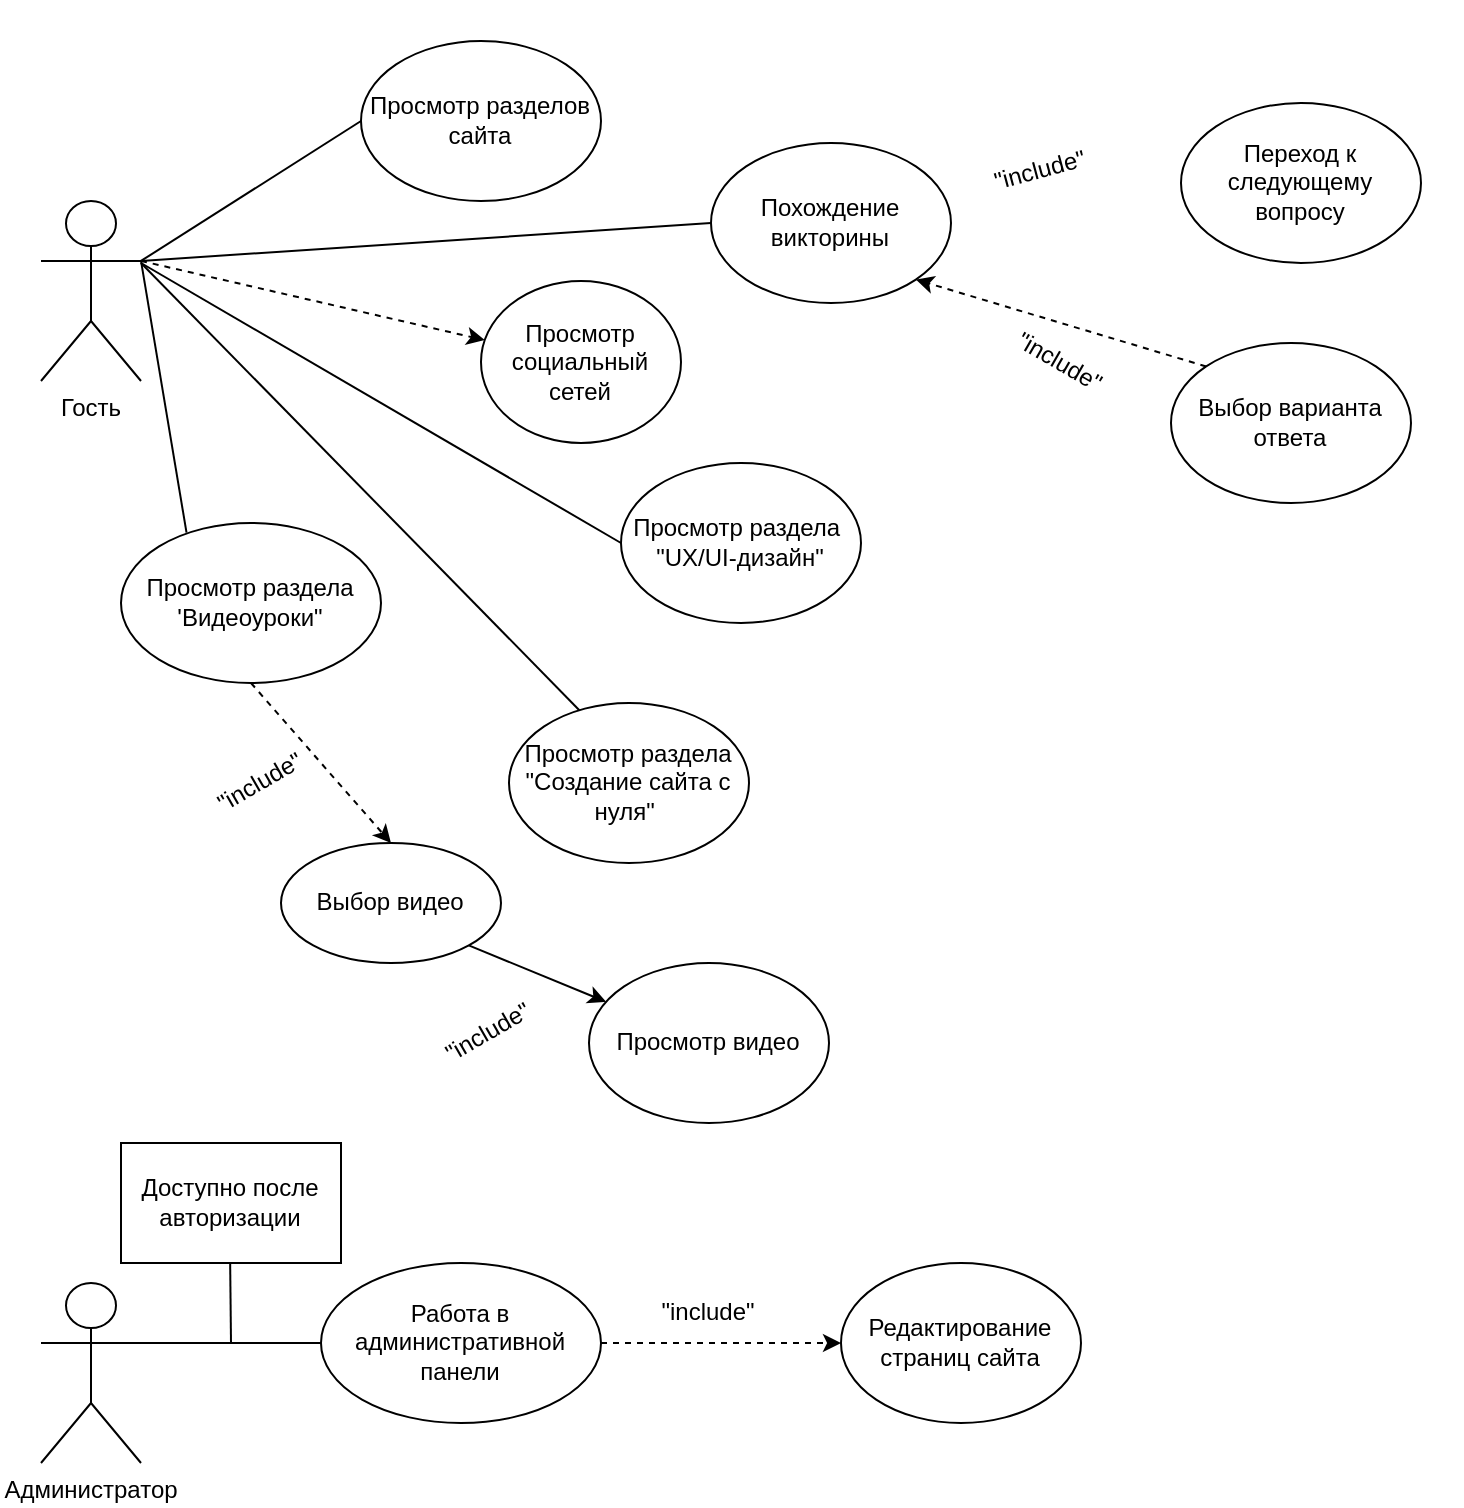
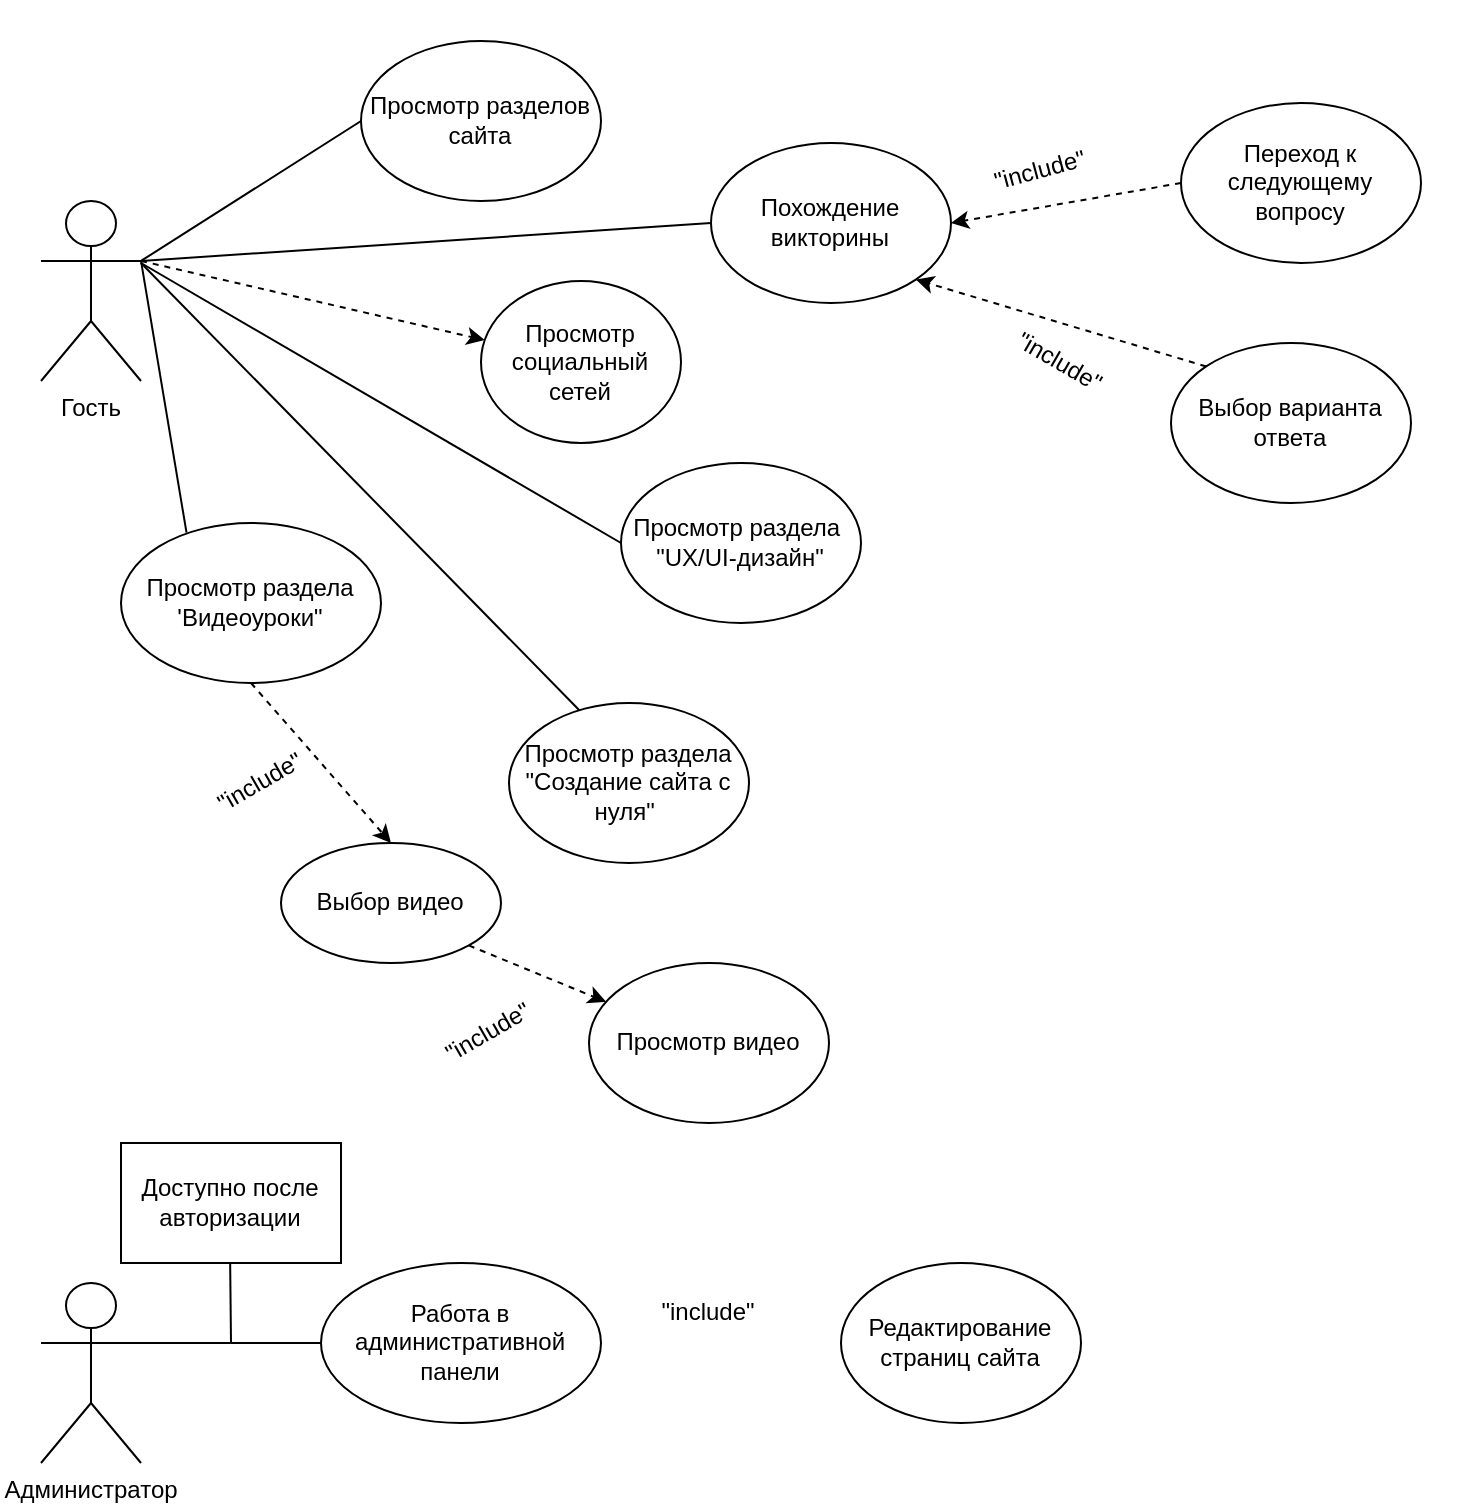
none -> (1072, 202)
(532, 971) -> (532, 971)
(714, 1343) -> none
